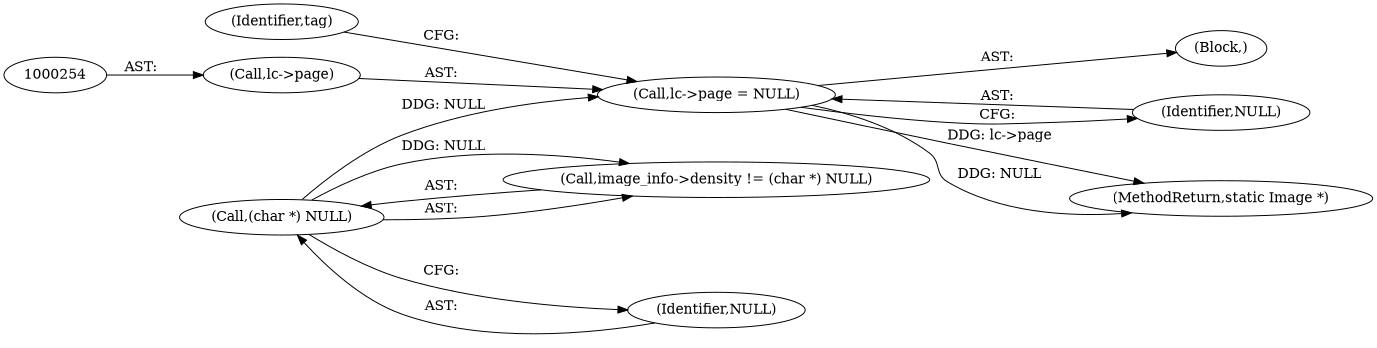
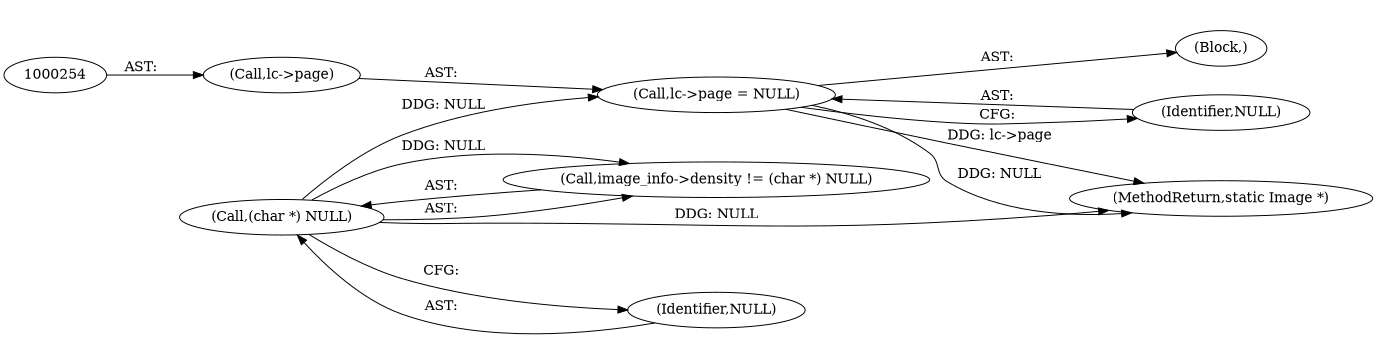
(282, 22) -> none
none -> (739, 226)
